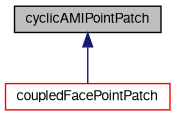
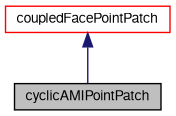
(88, 65) -> (88, 65)
